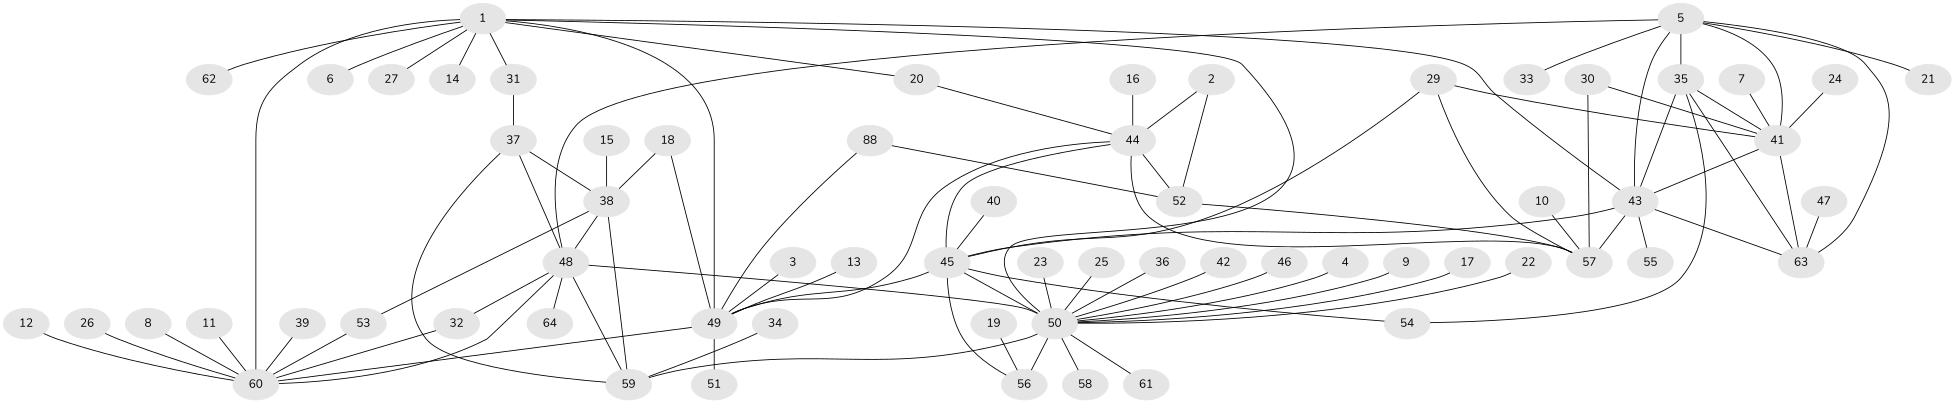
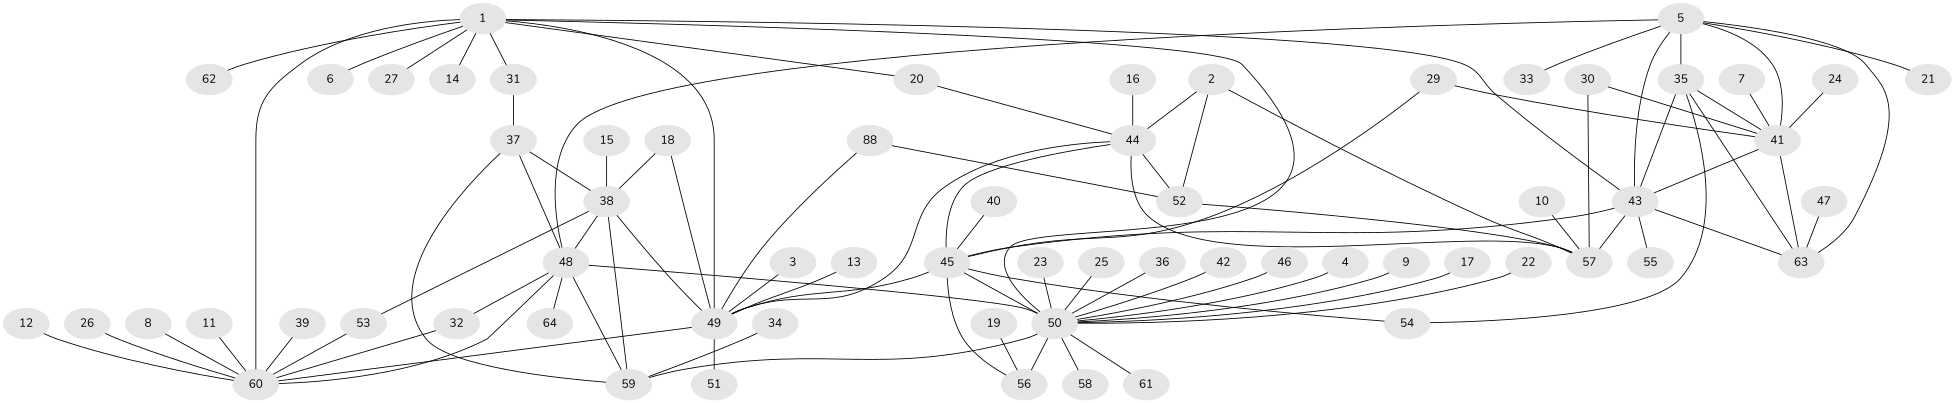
(1487, 189) -> (1397, 177)
none -> (658, 264)
